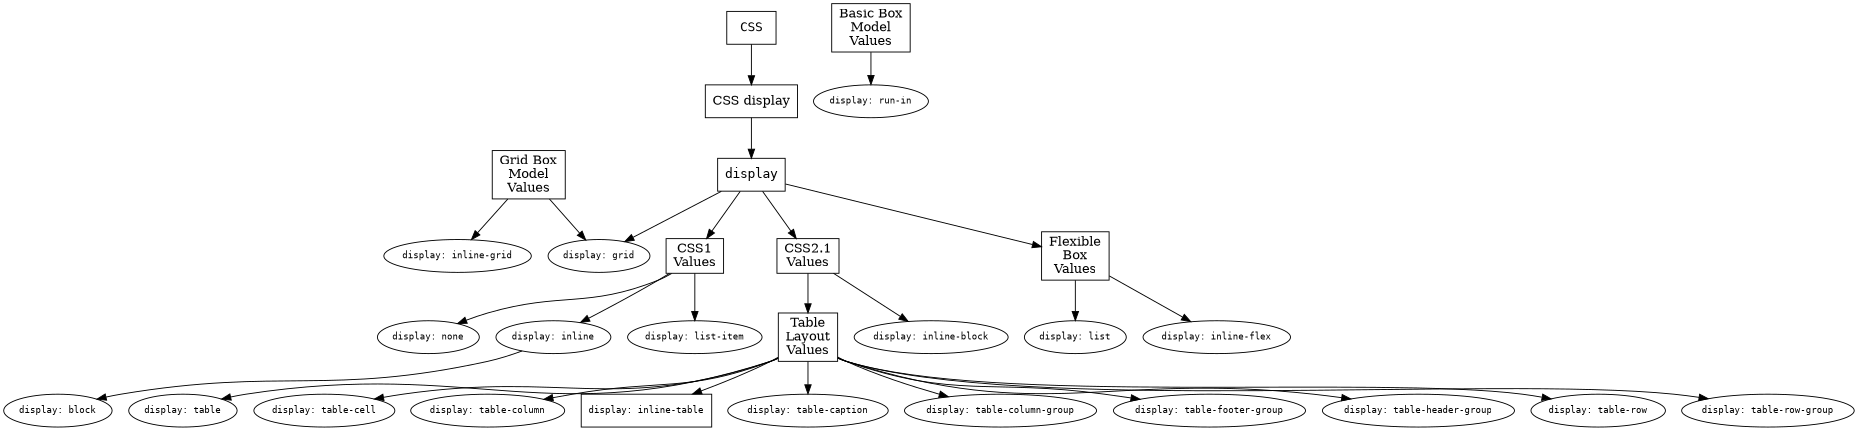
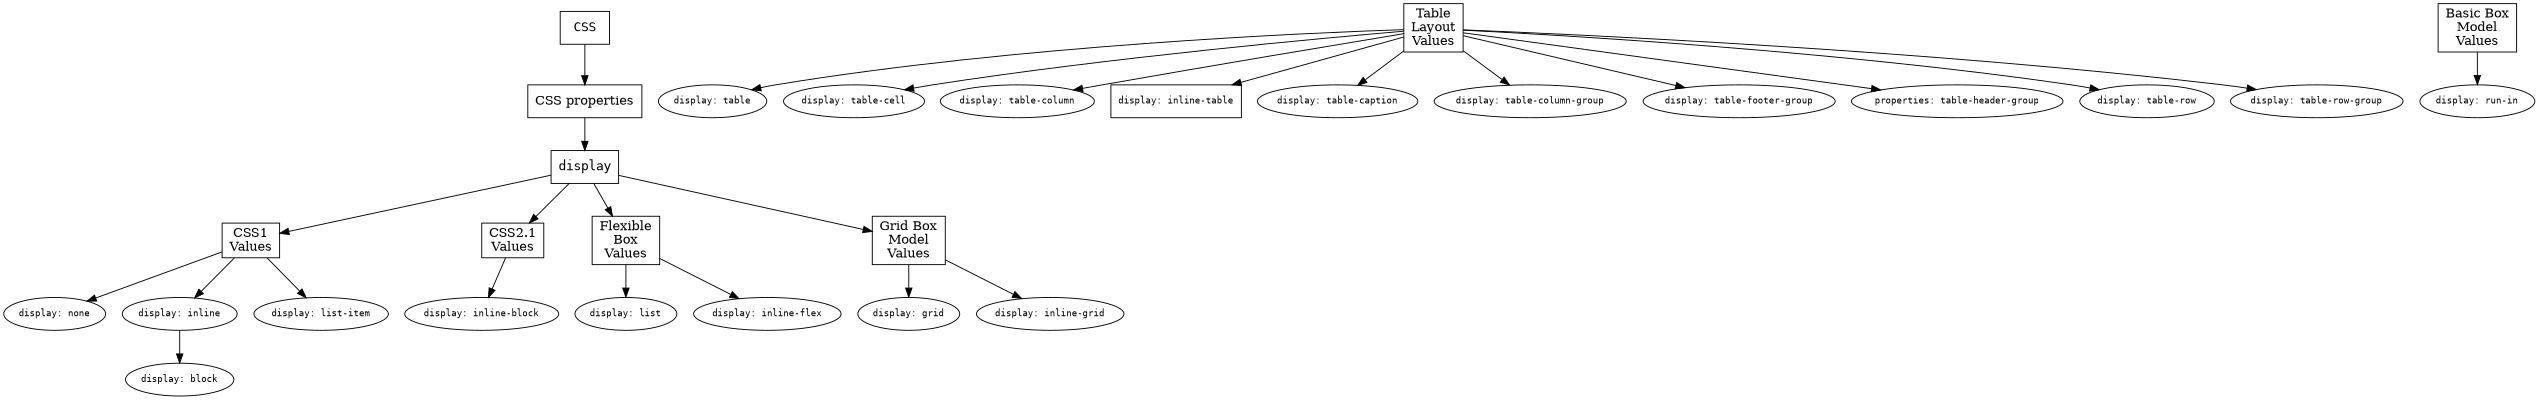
(751, 101) -> (585, 101)
(677, 214) -> (741, 202)
(808, 288) -> none
(1418, 411) -> (1957, 101)
